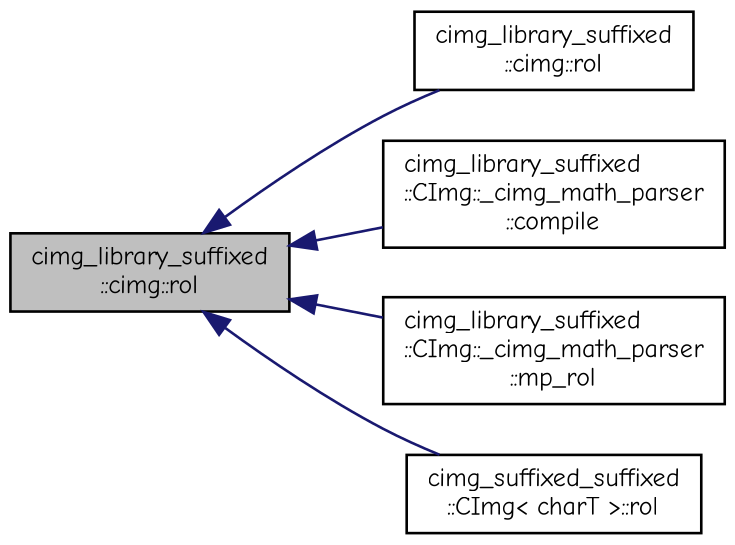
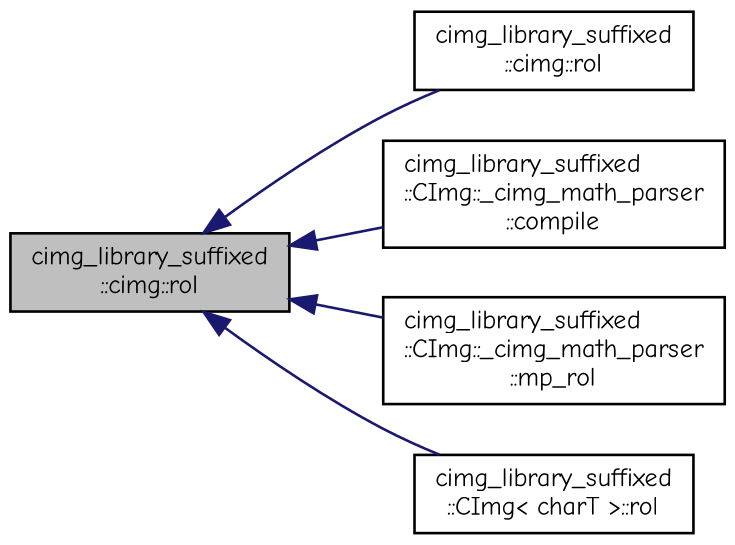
(554, 494) -> (554, 494)
